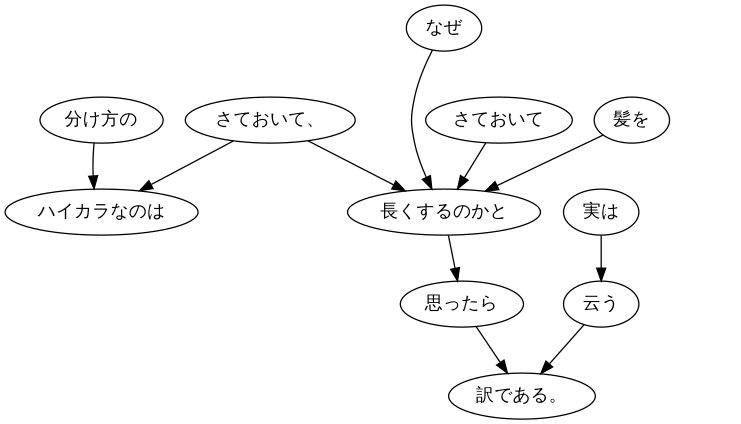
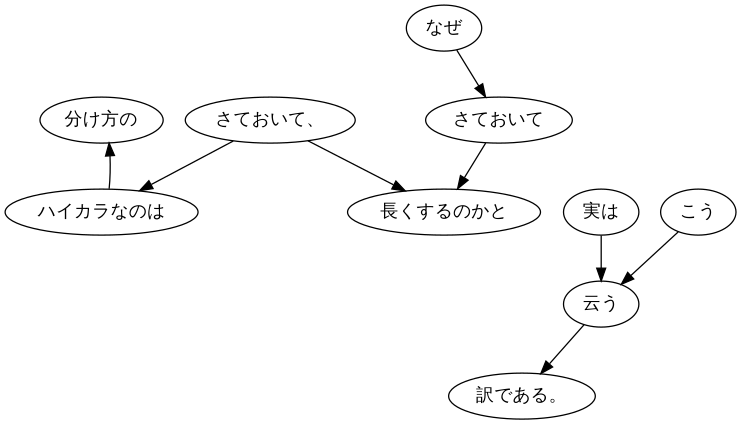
(412, 113) -> (468, 68)
(632, 120) -> none
(93, 159) -> (110, 172)
none -> (698, 212)
(462, 304) -> none
